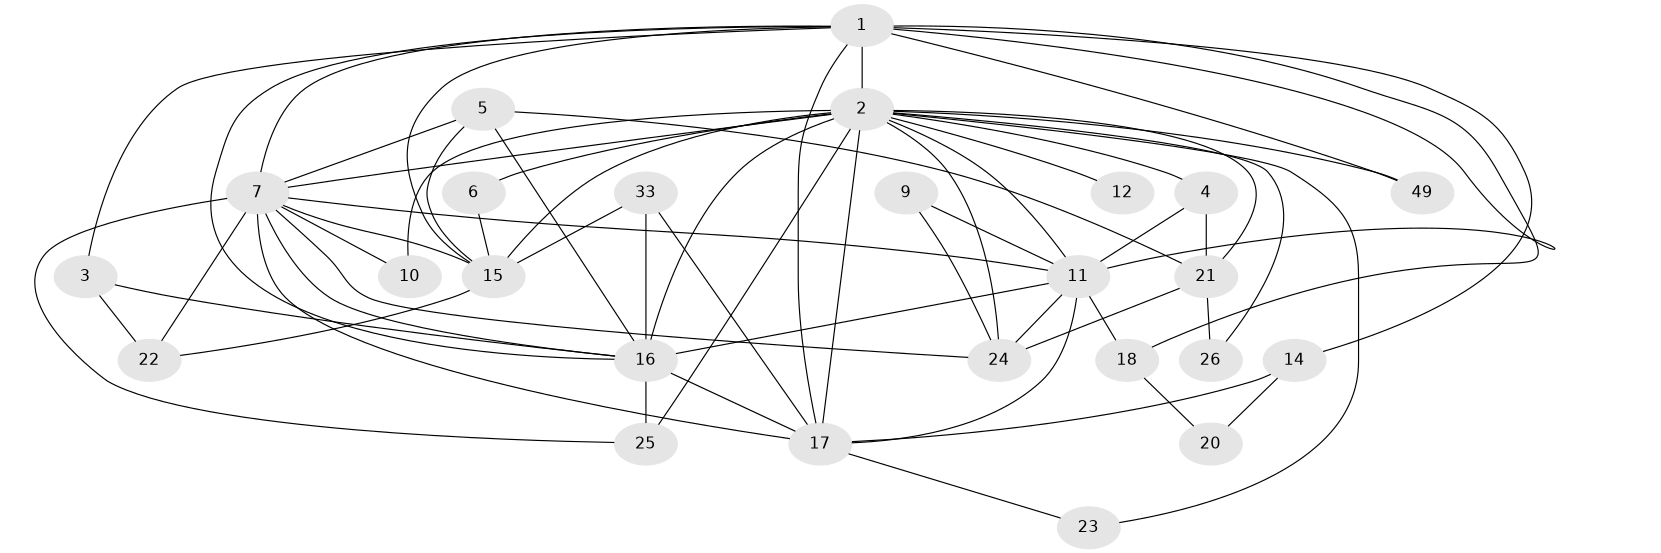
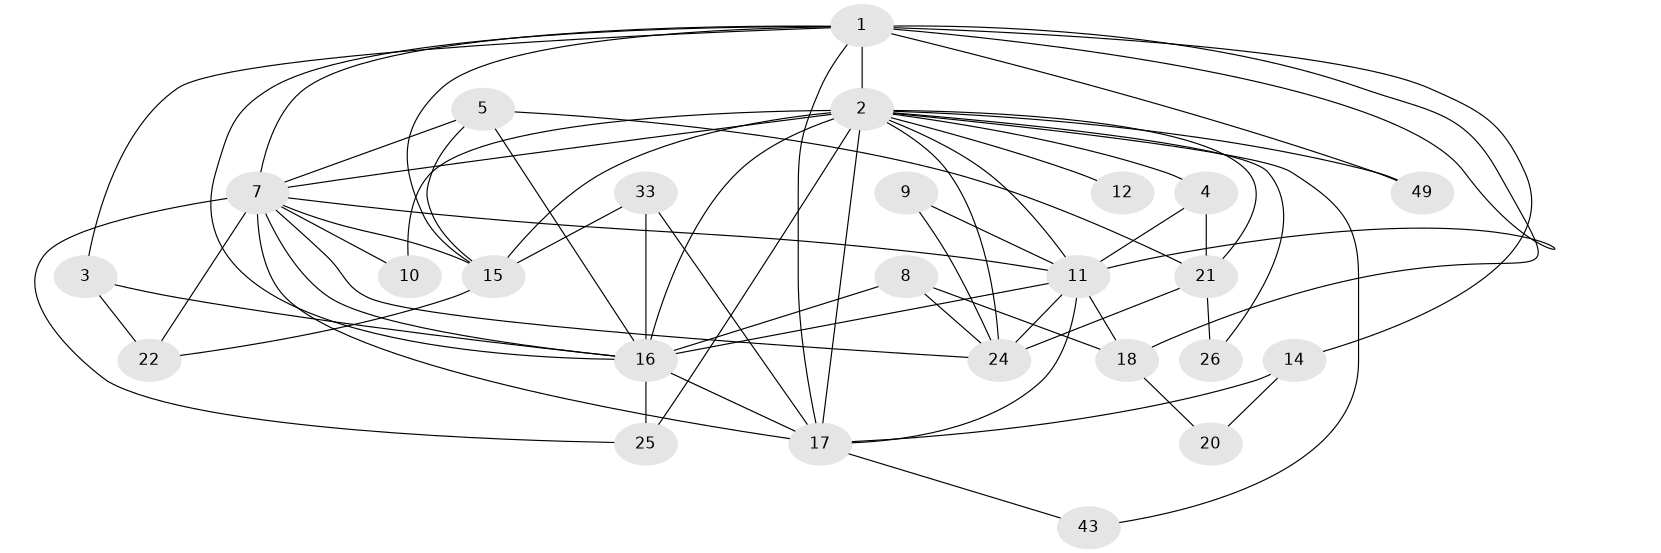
(474, 193) -> none
none -> (906, 277)
(1089, 528) -> (1089, 528)
